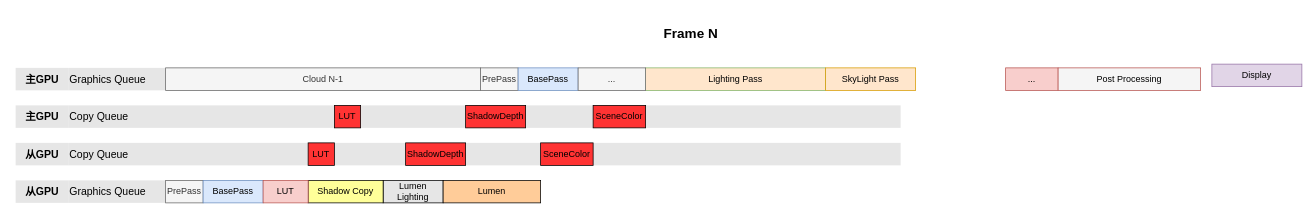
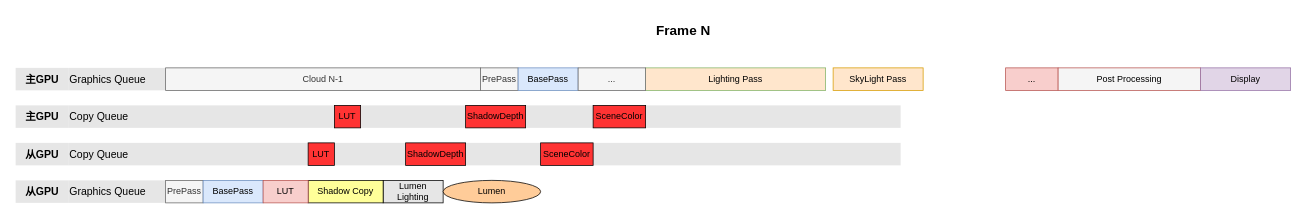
(690, 34) -> (683, 30)
(1257, 75) -> (1245, 79)
(870, 79) -> (878, 79)
(492, 192) -> (492, 192)
